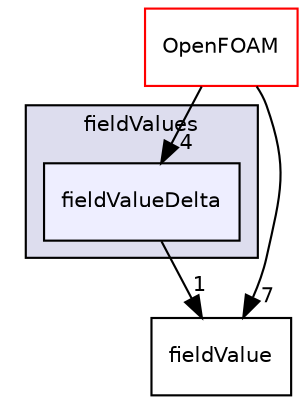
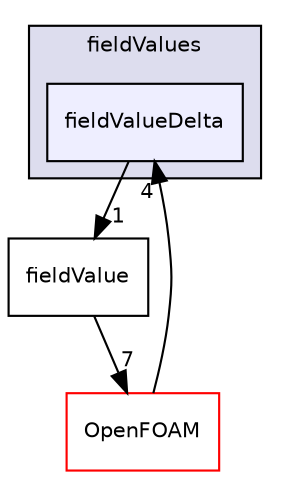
(279, 191) -> (106, 345)
